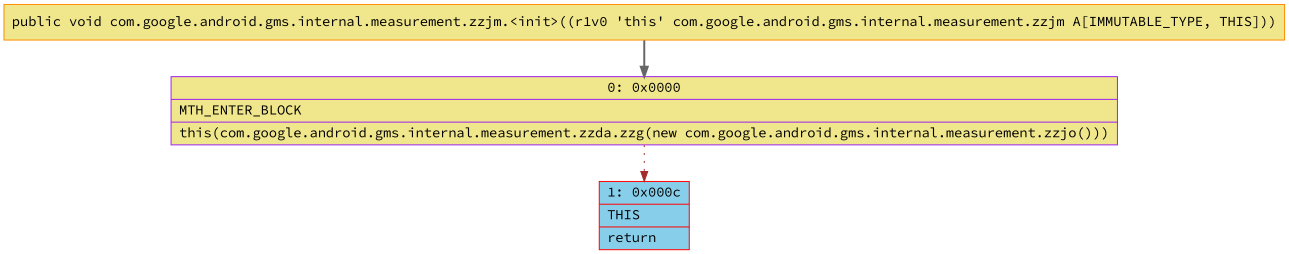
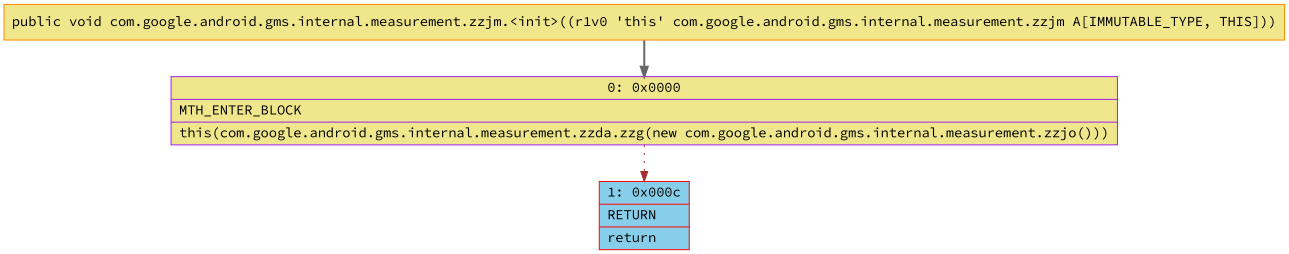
(624, 215) -> (632, 215)
